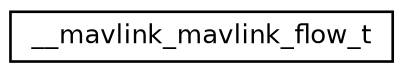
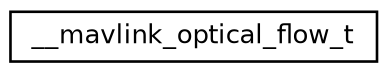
(202, 37) -> (194, 37)
